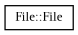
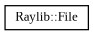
(39, 18) -> (47, 18)
